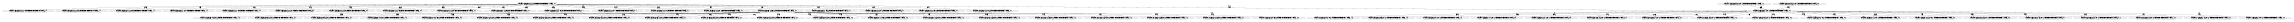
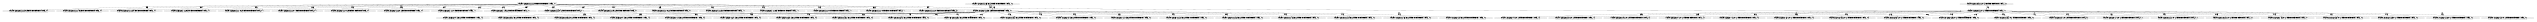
(1758, 7) -> (1778, 13)
(1060, 14) -> (993, 7)
